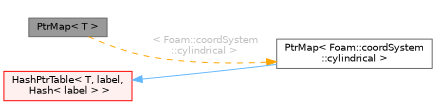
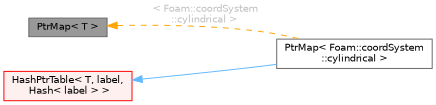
(176, 60) -> (209, 27)
